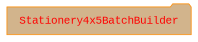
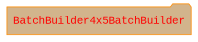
(99, 21) -> (99, 21)
